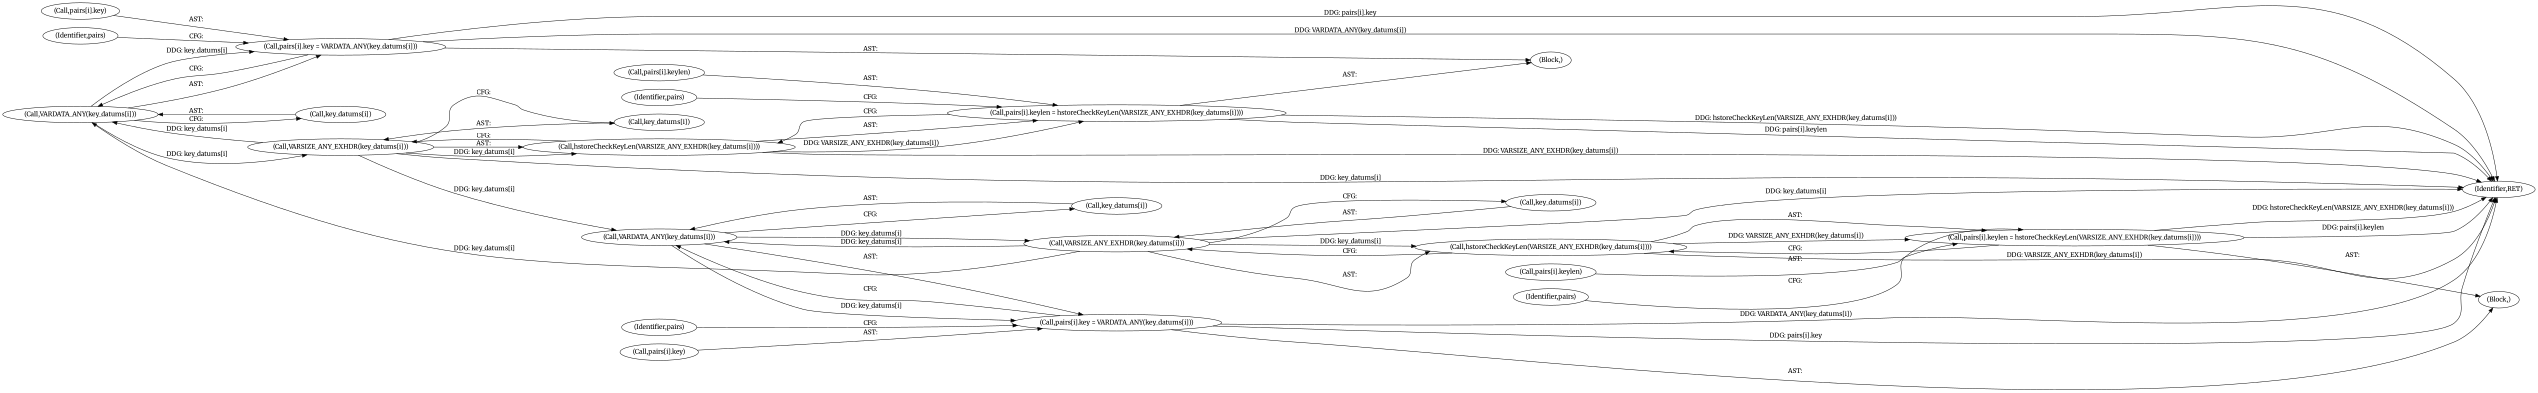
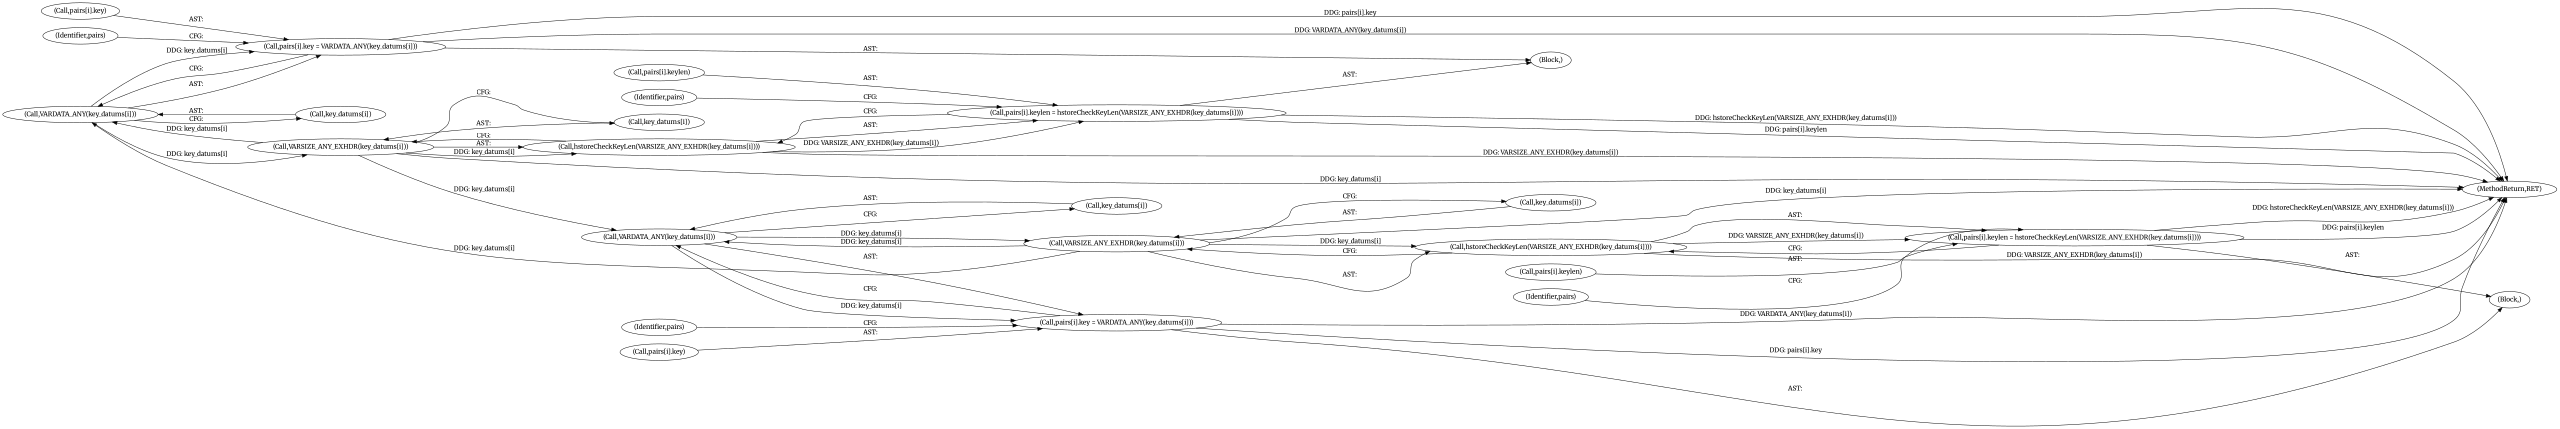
(2499, 189) -> (2510, 189)
